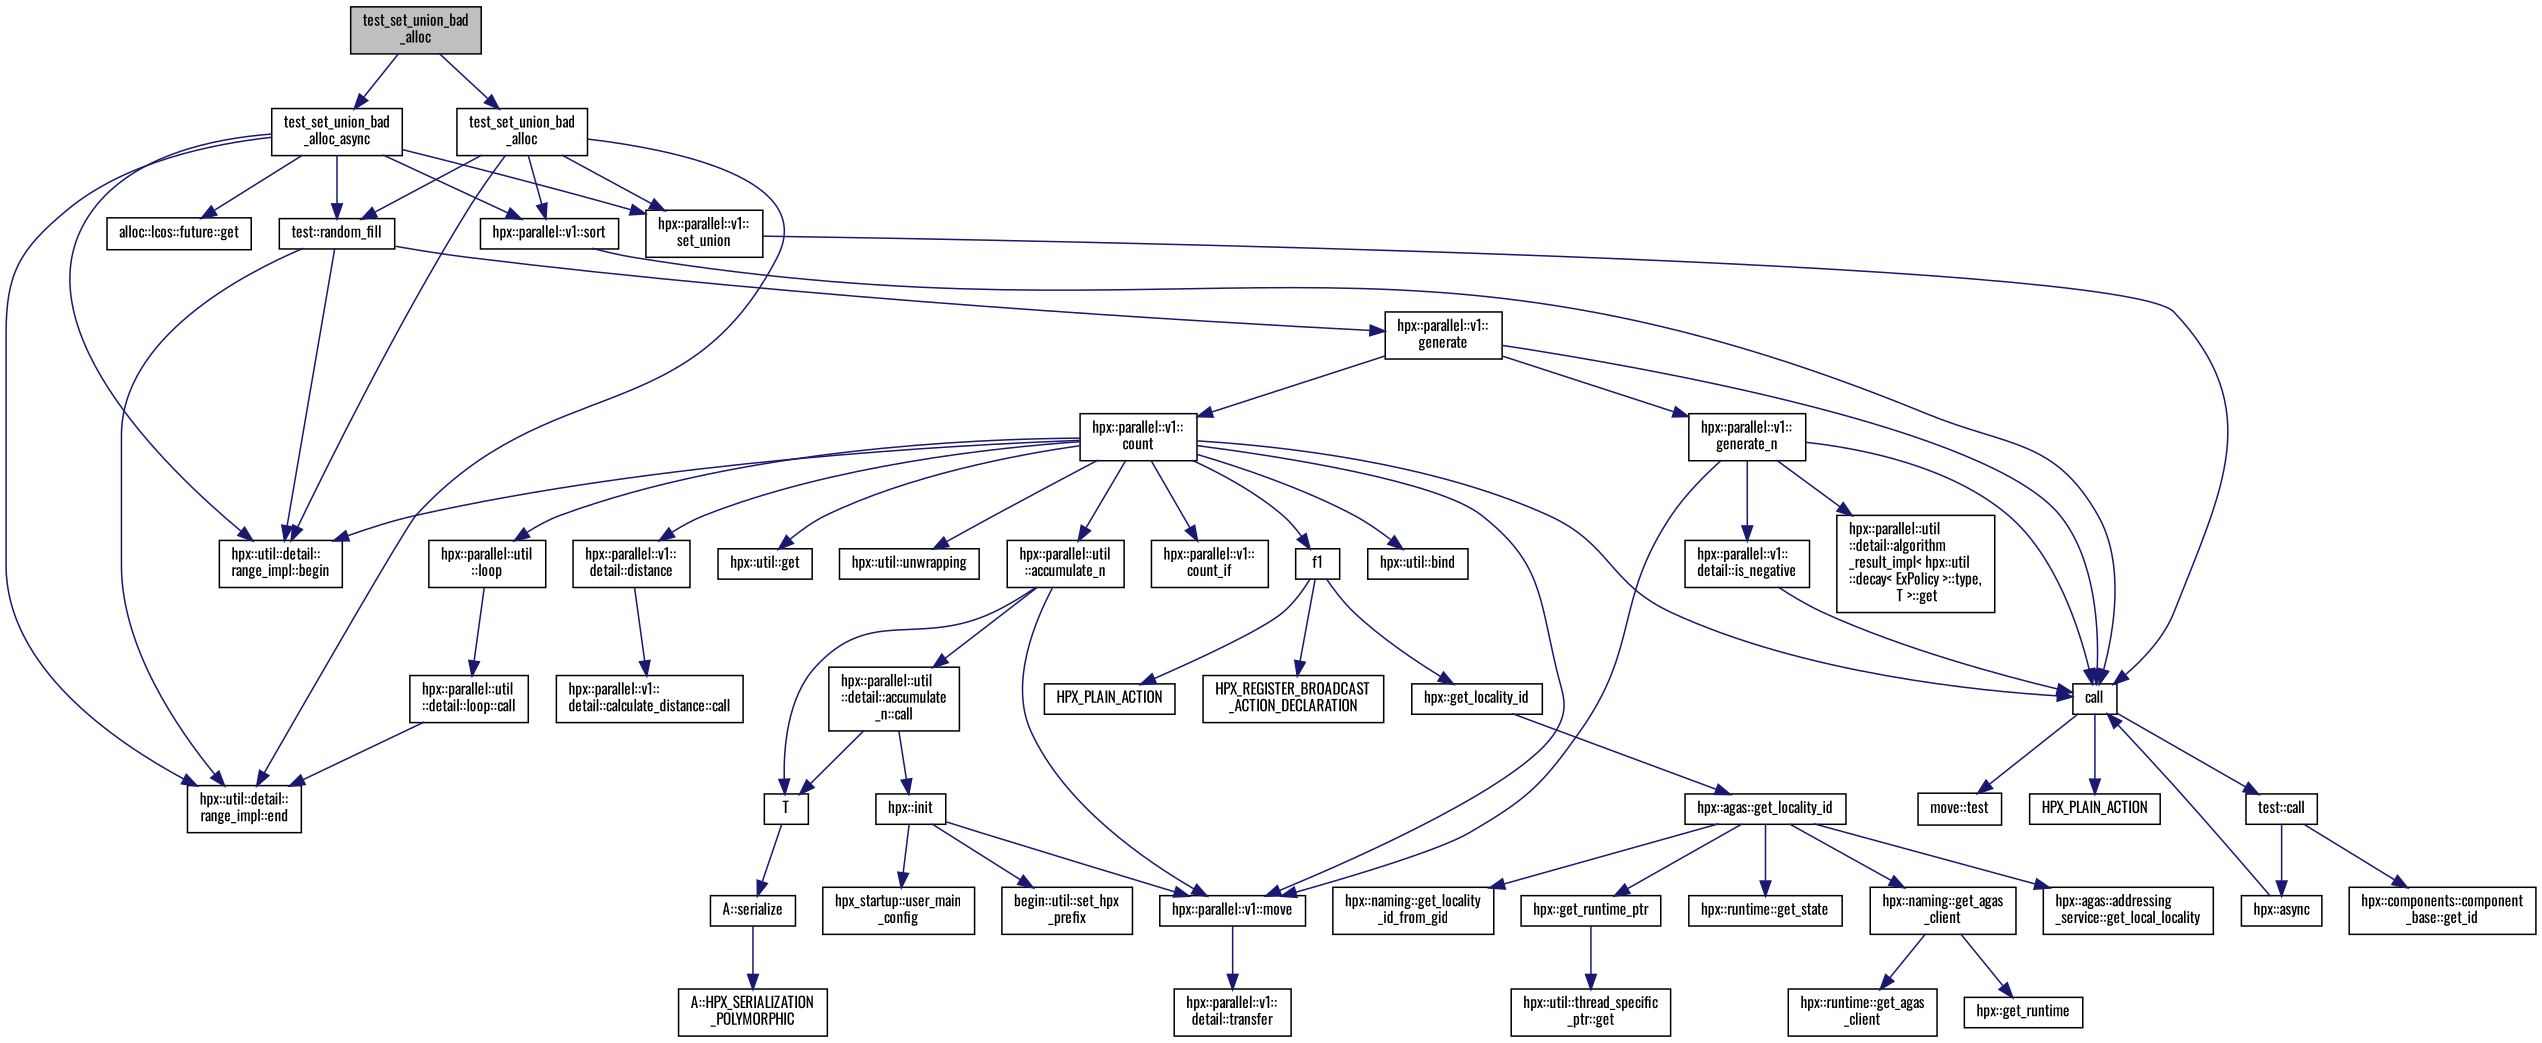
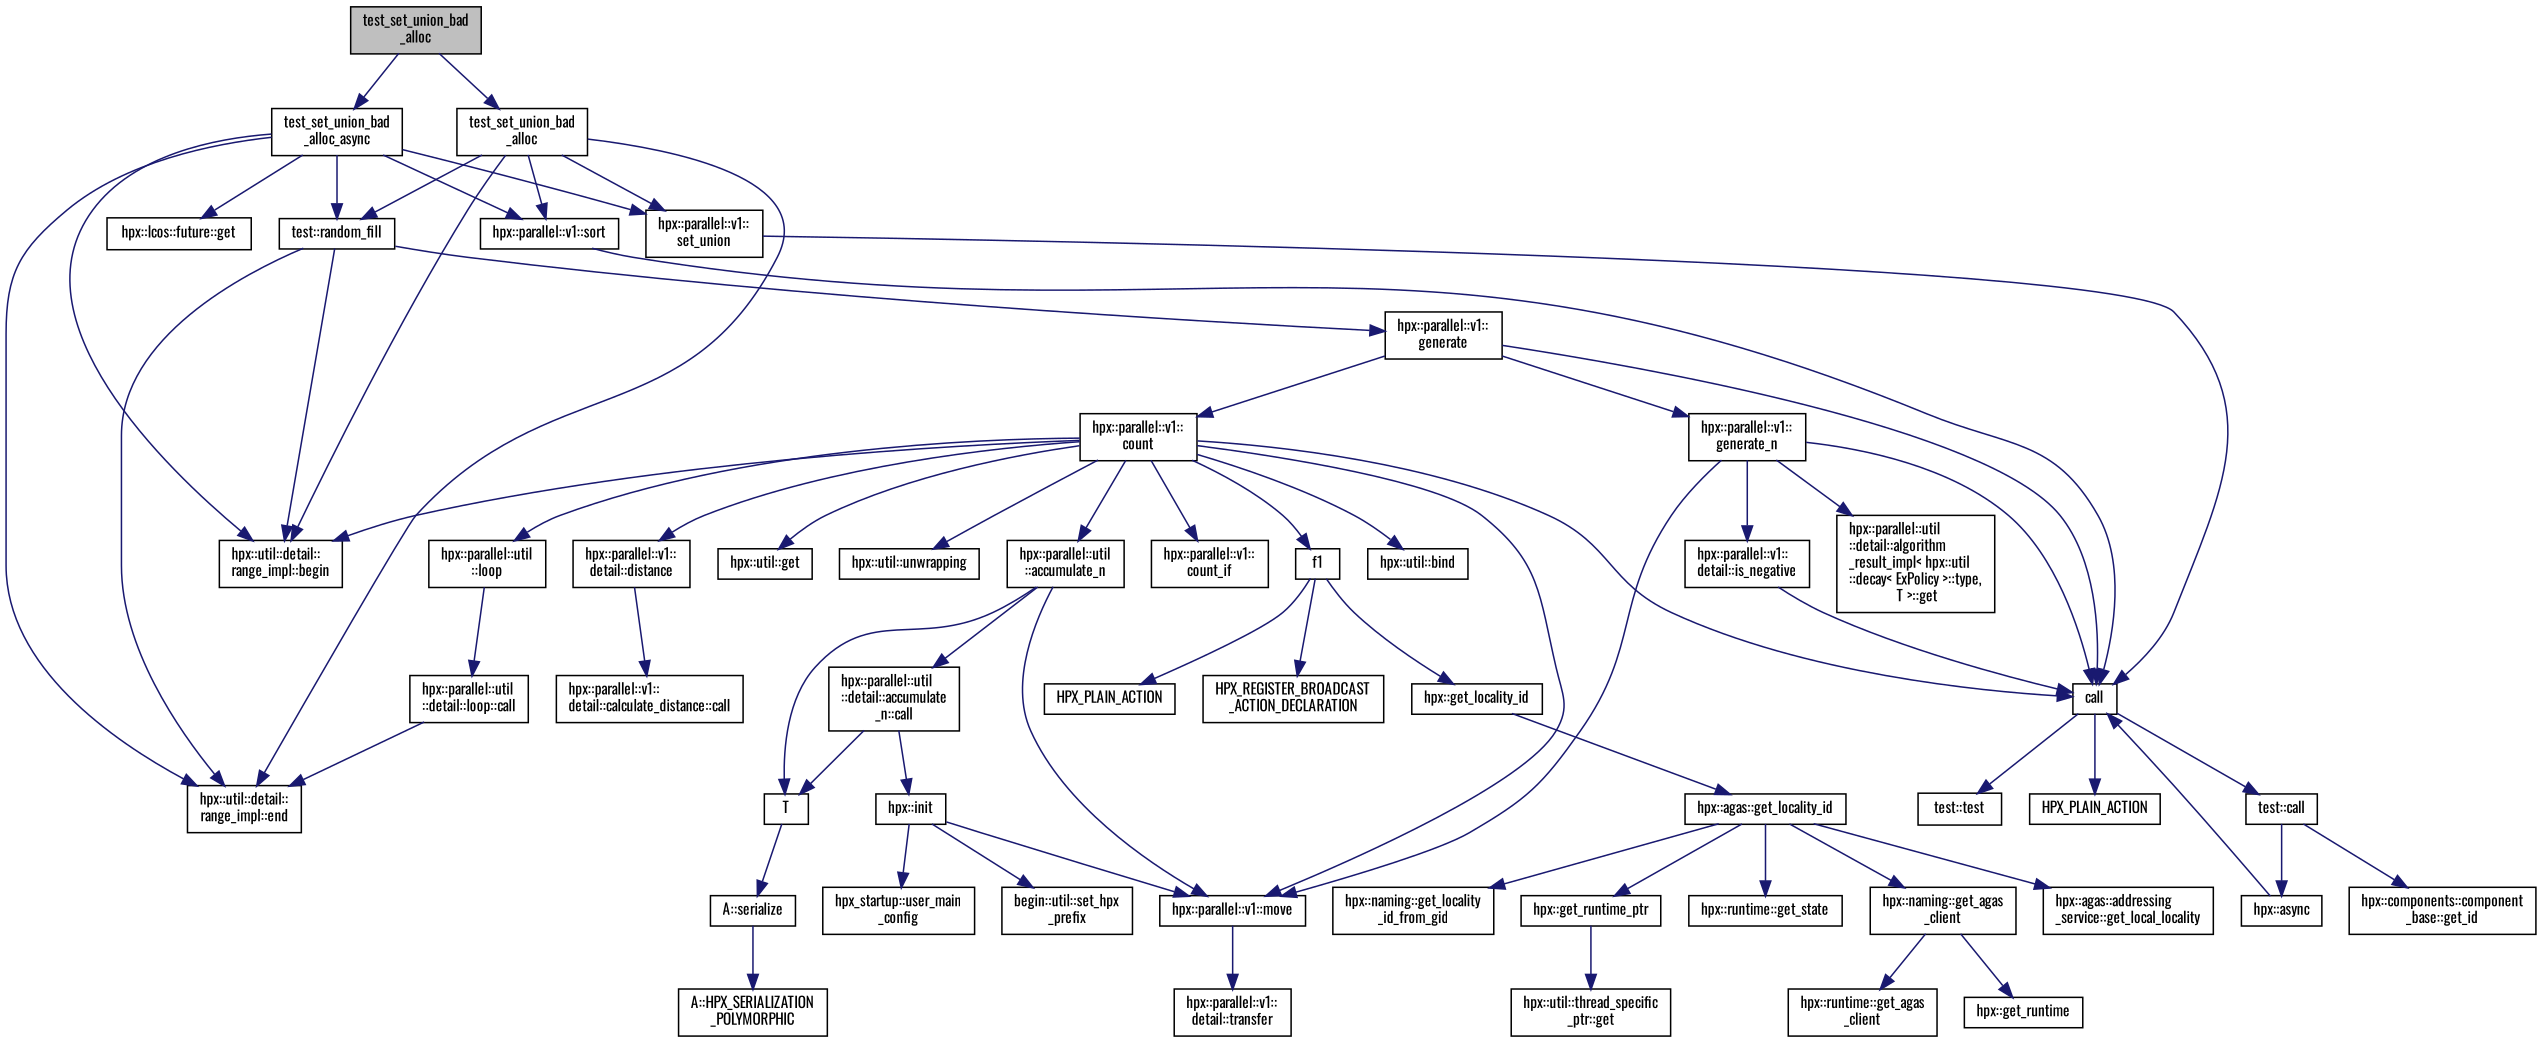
(179, 234) -> (179, 234)
(1960, 809) -> (1960, 809)
